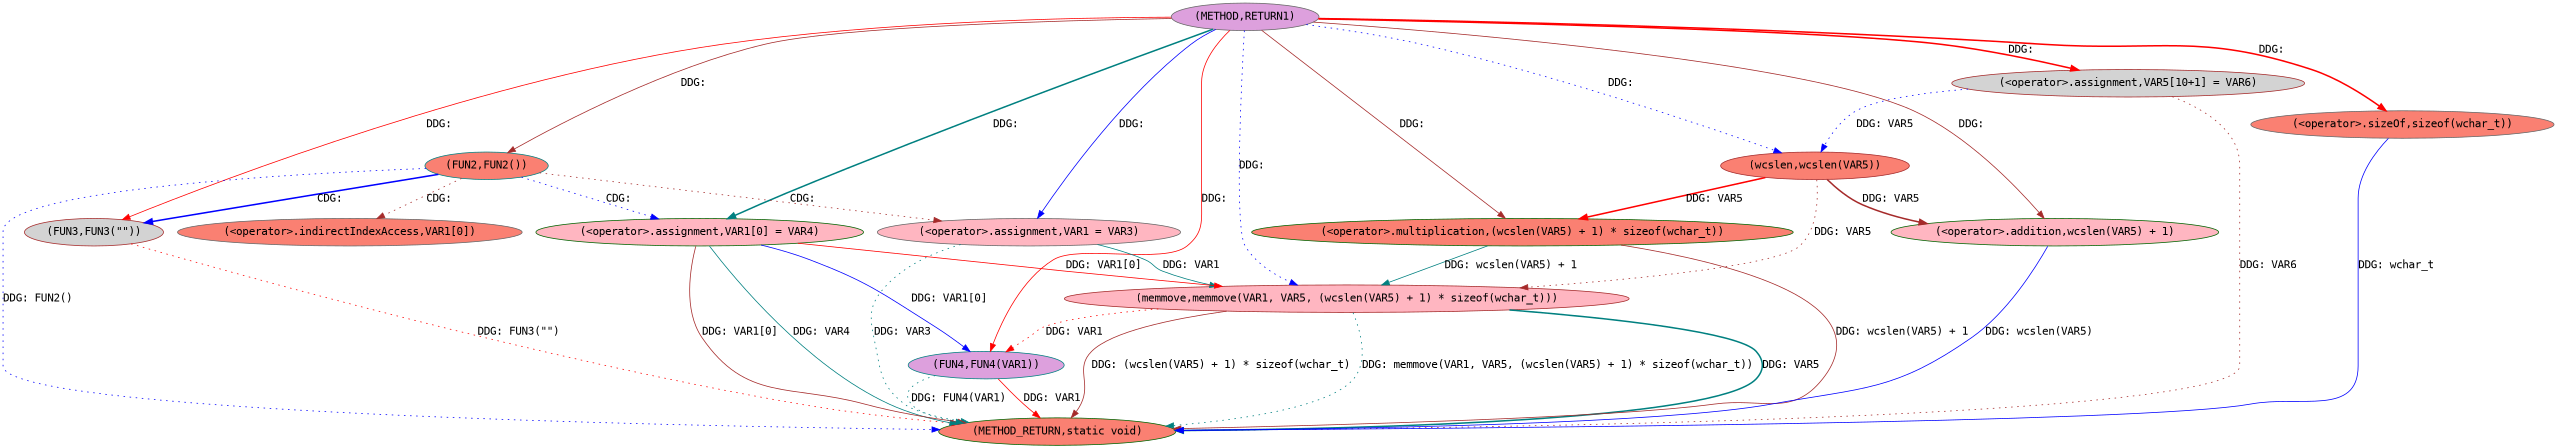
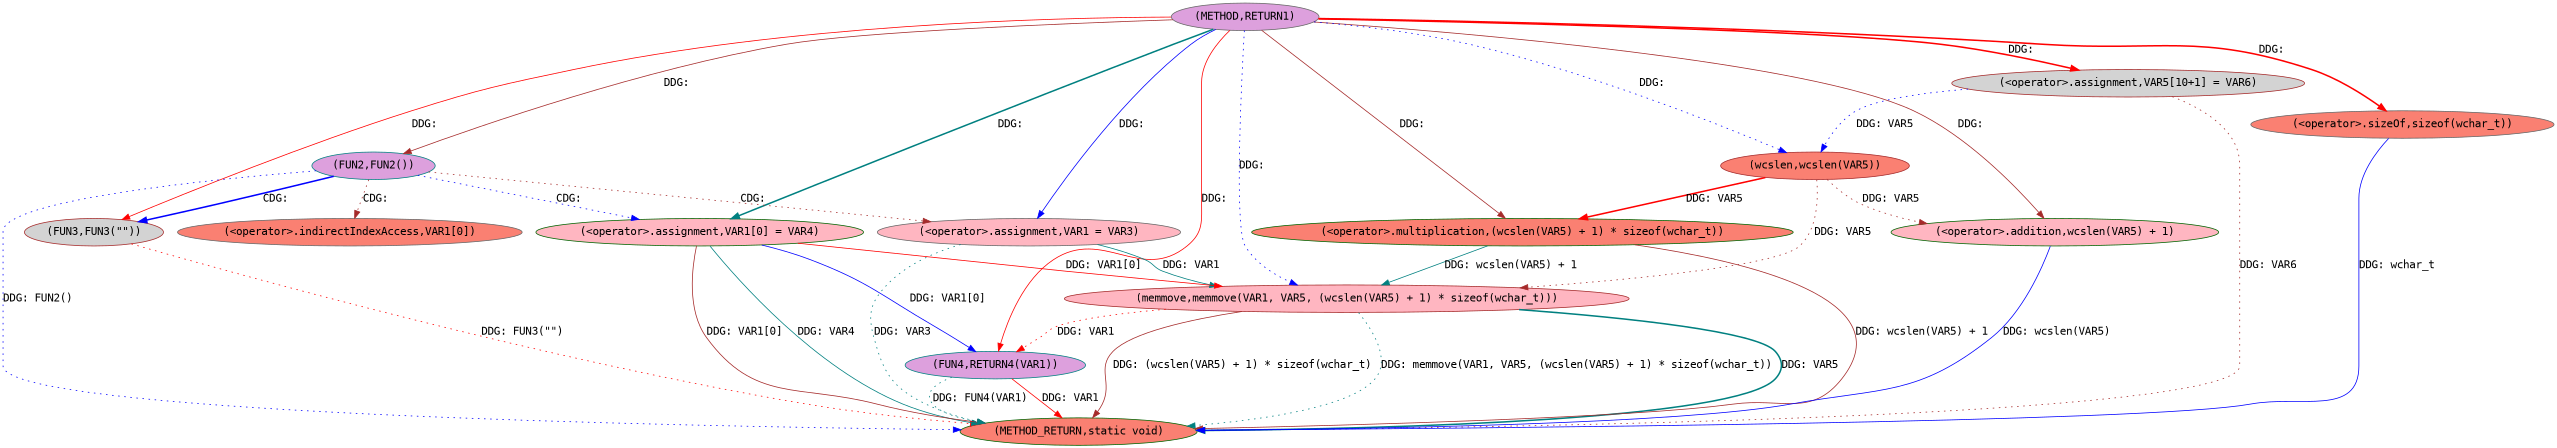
(487, 166) -> (374, 166)
(1870, 208) -> (1870, 208)
(986, 365) -> (995, 365)
